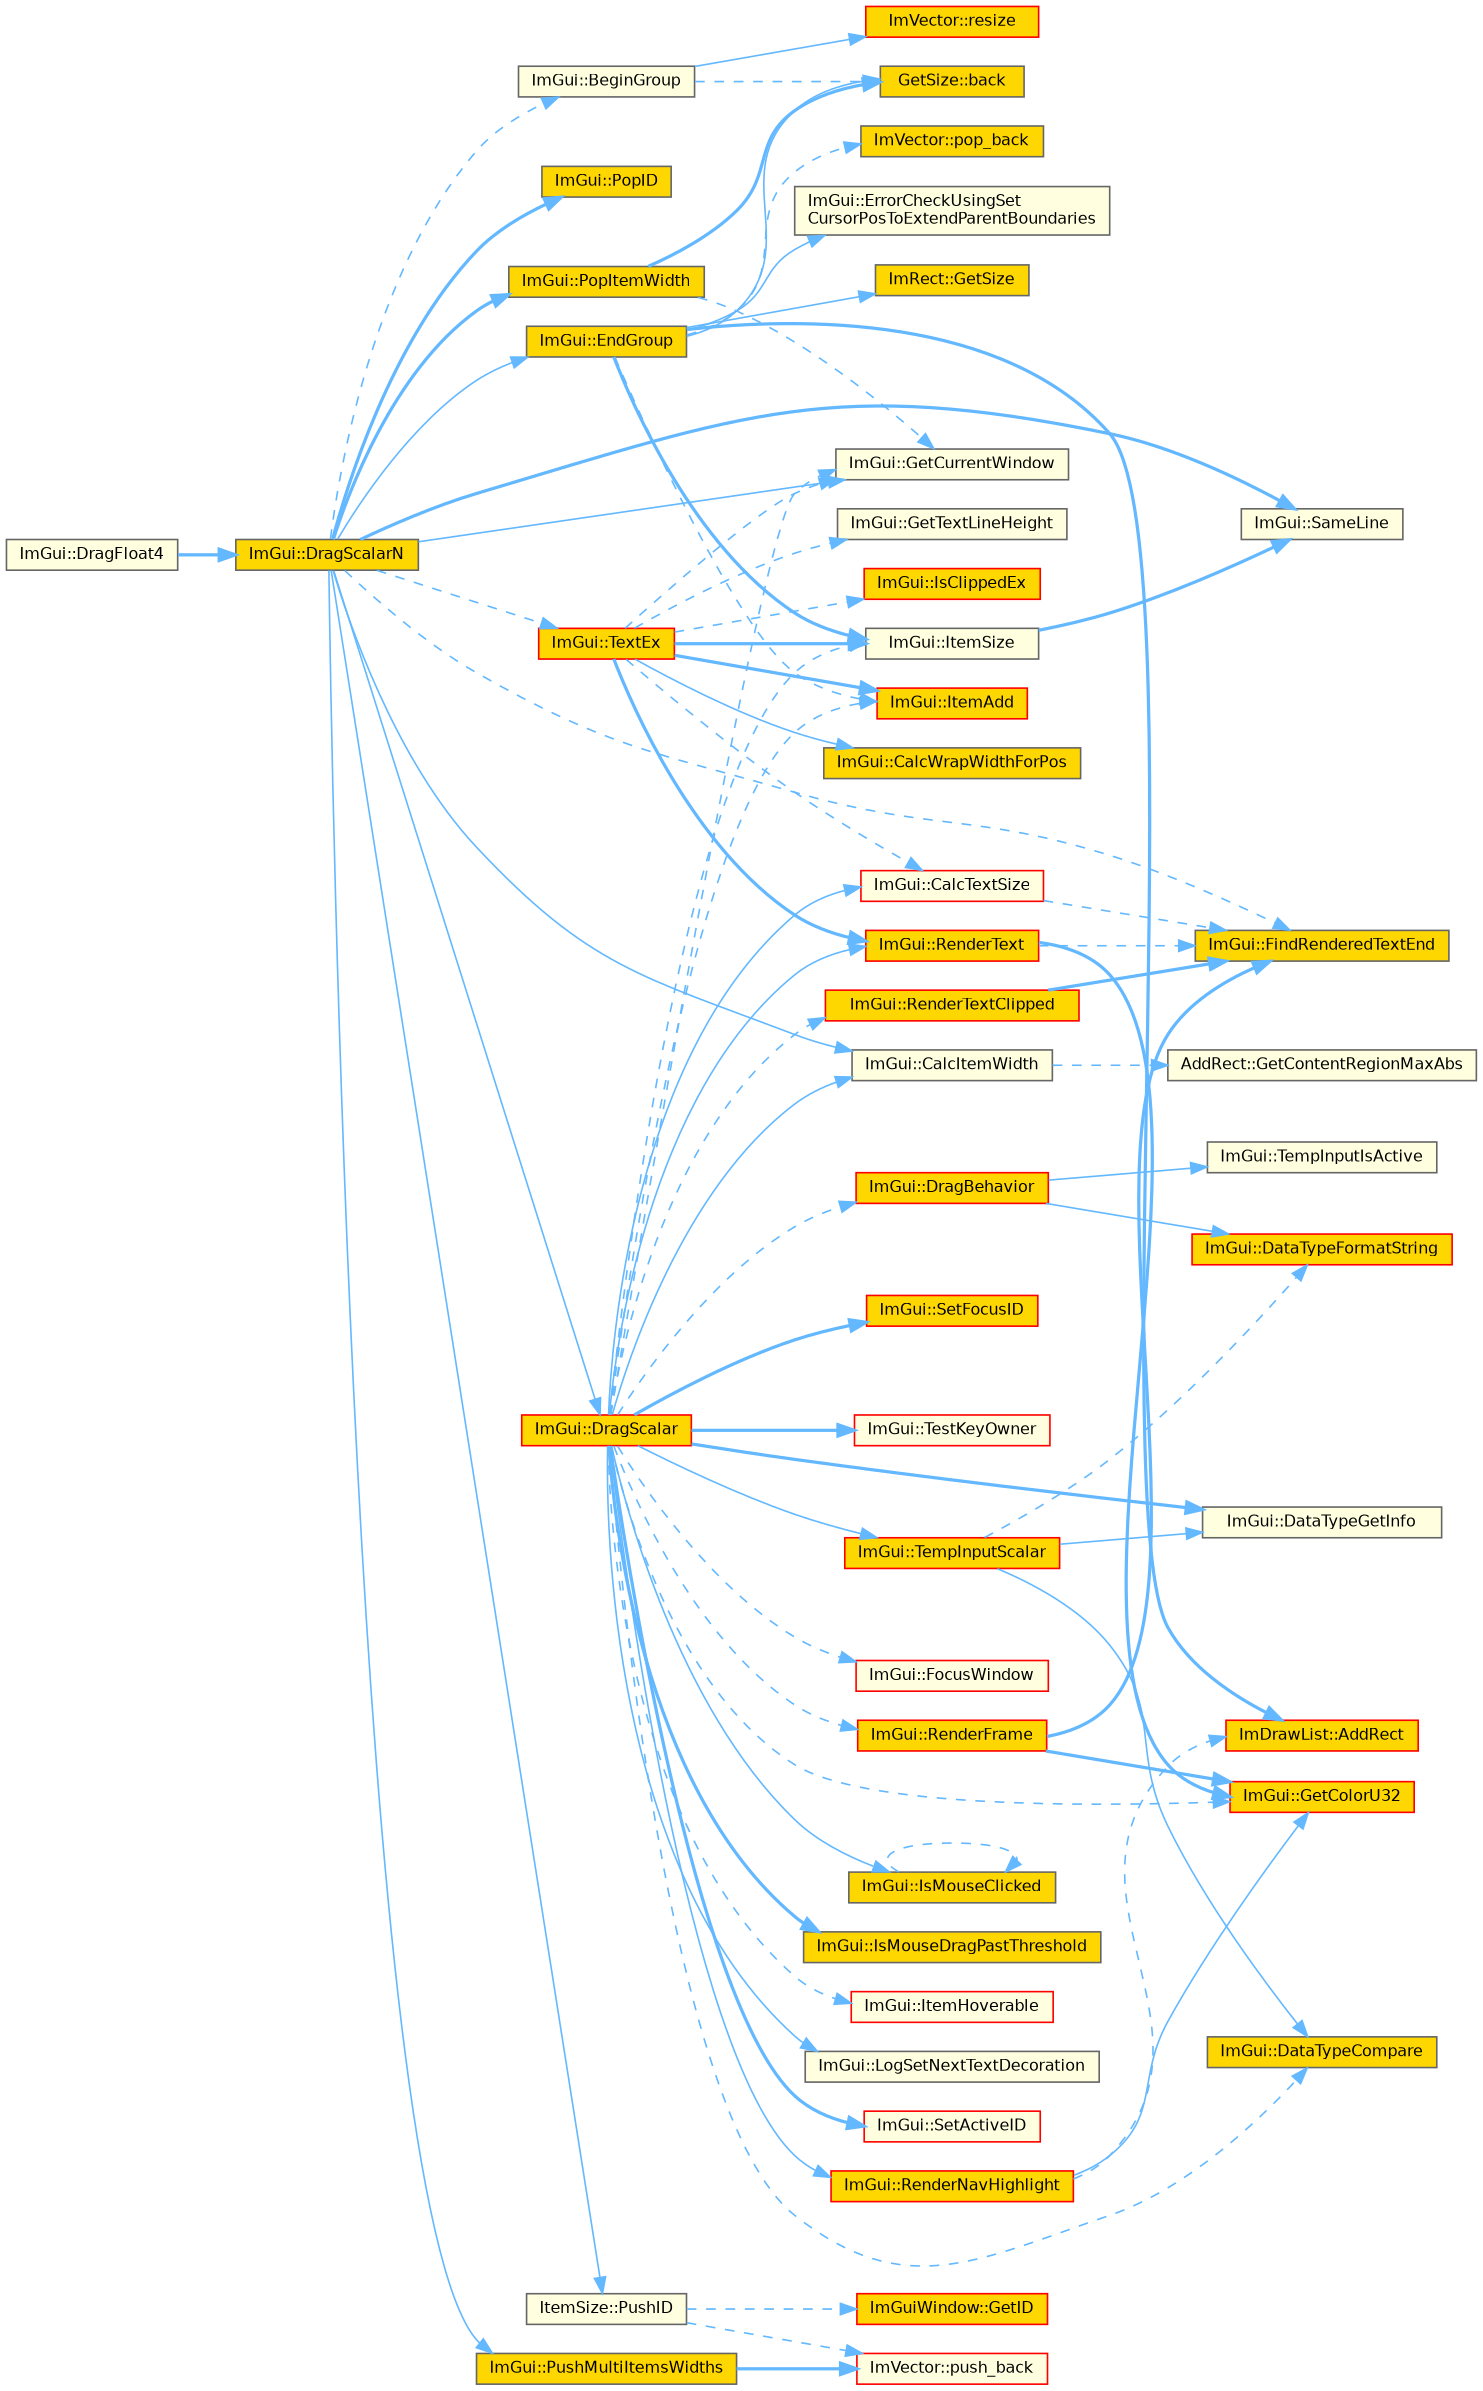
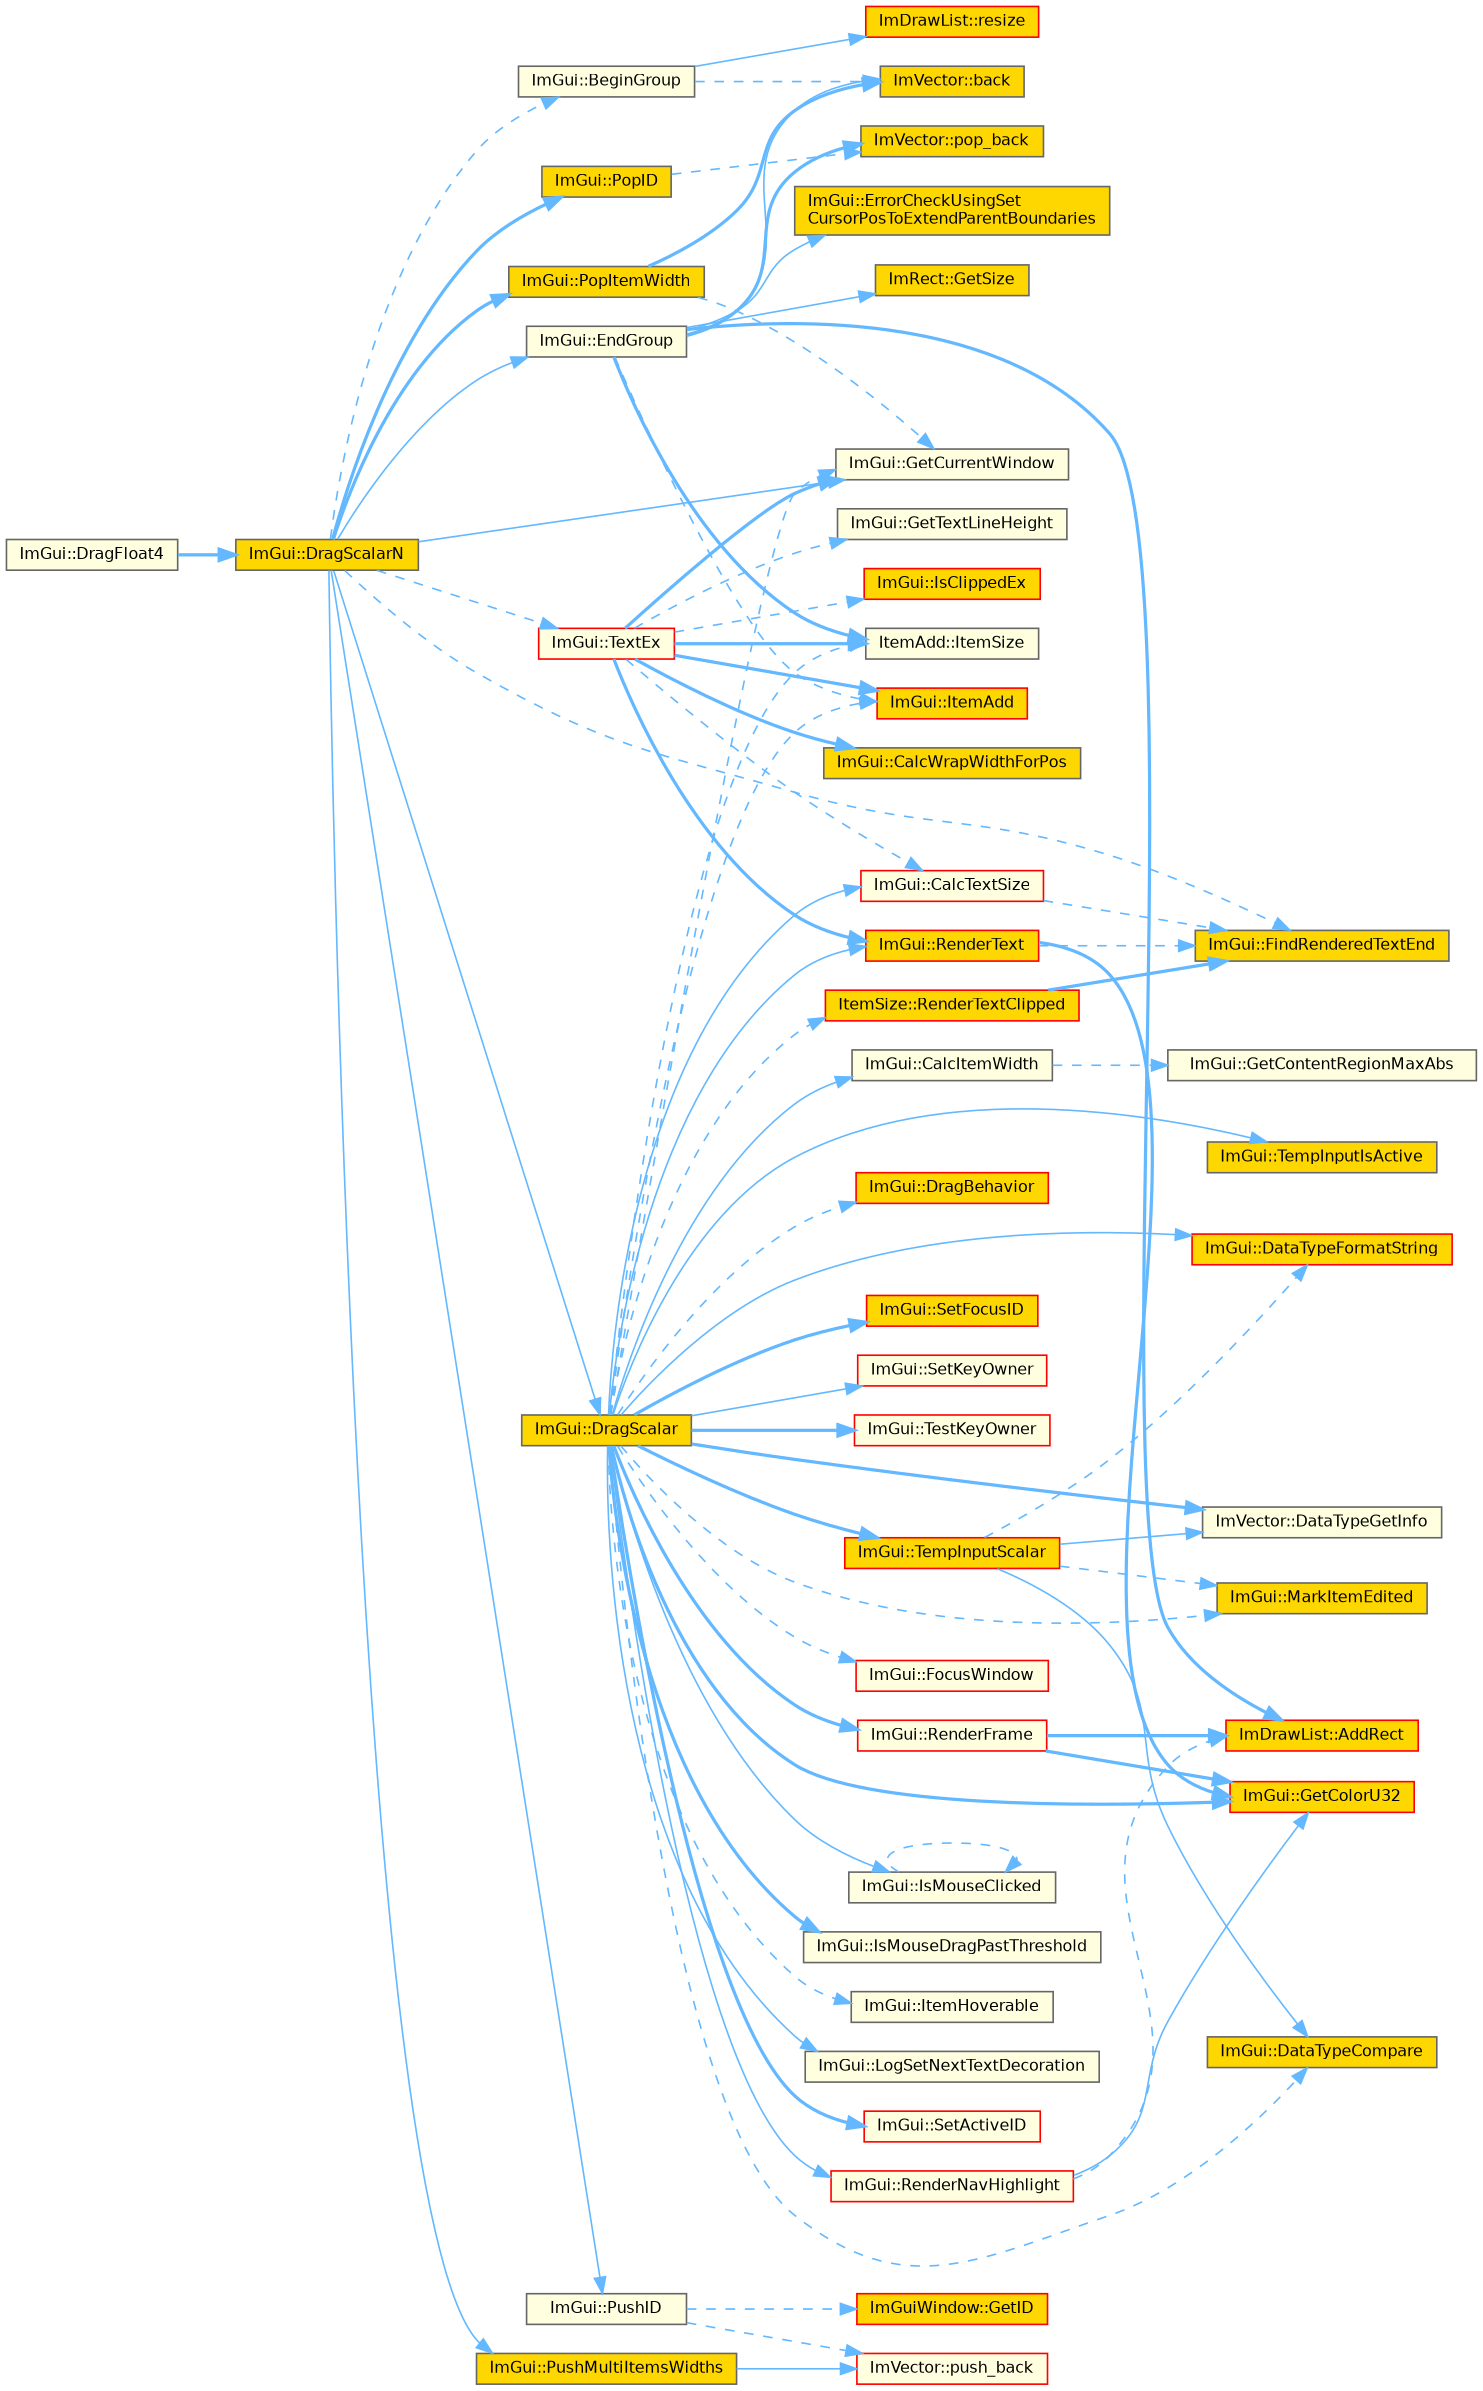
(952, 22) -> (952, 22)
(952, 82) -> (952, 82)
none -> (749, 165)
(776, 196) -> (776, 196)
(952, 211) -> (952, 211)
(607, 342) -> (607, 342)
(1322, 524) -> none
(732, 537) -> (732, 537)
(607, 644) -> (607, 644)
(952, 644) -> (952, 644)
(728, 706) -> (728, 706)
(513, 884) -> none
(952, 1006) -> (952, 1006)
(1322, 1065) -> (1322, 1065)
(1322, 1157) -> (1322, 1157)
(1120, 1174) -> (861, 1131)
(1129, 1217) -> (873, 1257)
(1145, 1352) -> (1128, 1736)
none -> (952, 1371)
(607, 1430) -> (607, 1430)
(747, 1496) -> (747, 1496)
(1322, 1522) -> (1322, 1522)
none -> (1322, 1598)
(700, 1610) -> (700, 1610)
(952, 1736) -> (952, 1736)
(816, 1774) -> (816, 1774)
(952, 1887) -> (952, 1887)
(952, 1947) -> (952, 1947)
(952, 2007) -> (952, 2007)
(952, 2186) -> (952, 2186)
(607, 2309) -> (607, 2309)
(788, 2369) -> (788, 2369)
